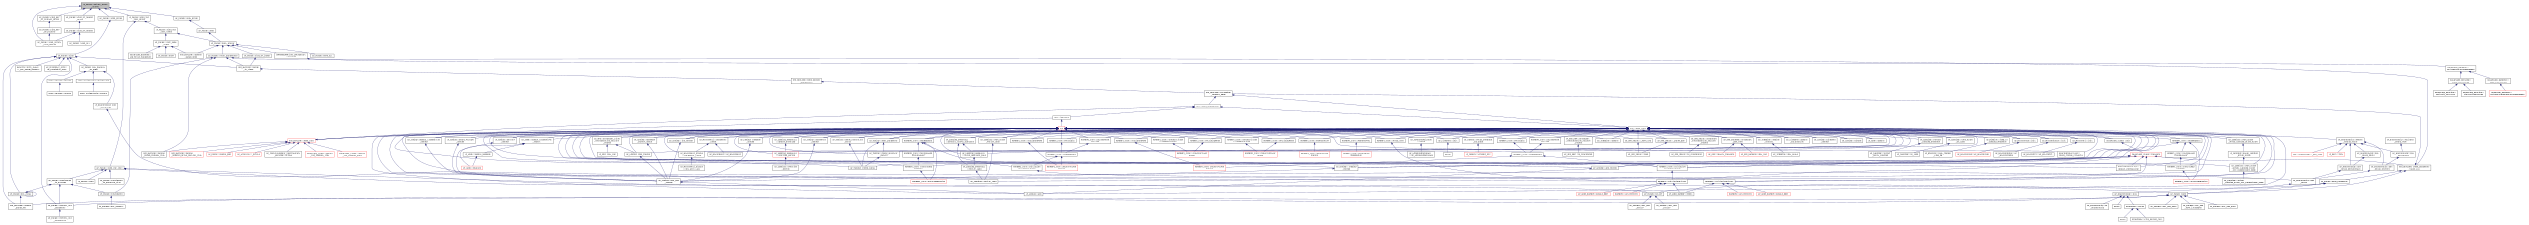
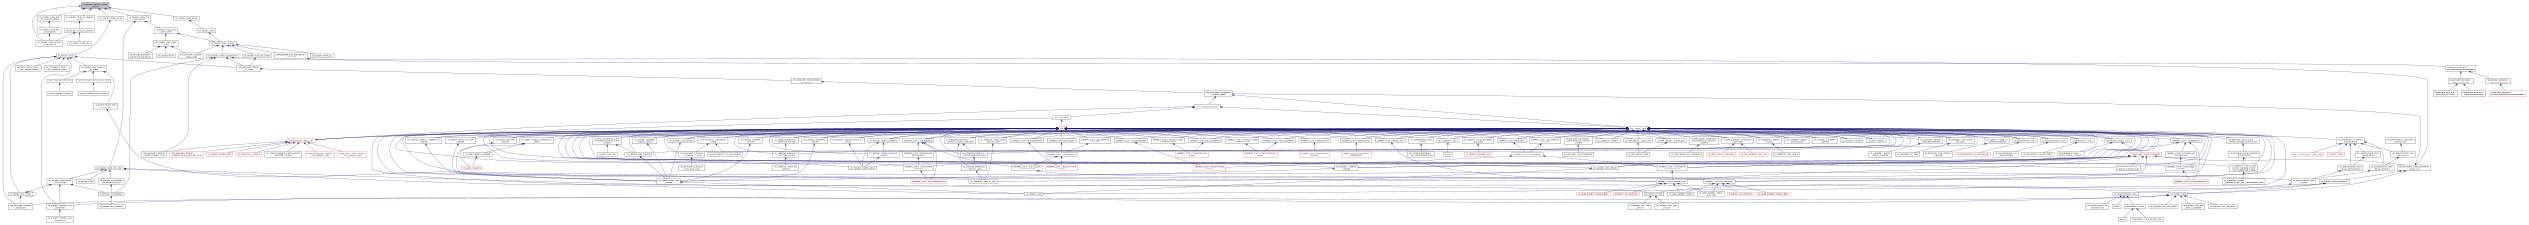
(1411, 148) -> (2095, 147)
(786, 154) -> (786, 154)
none -> (111, 189)
none -> (1711, 194)
